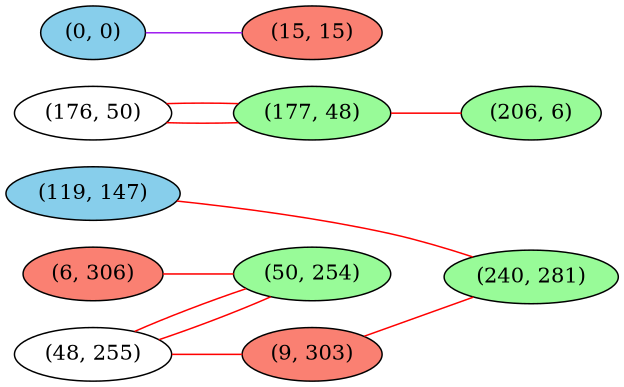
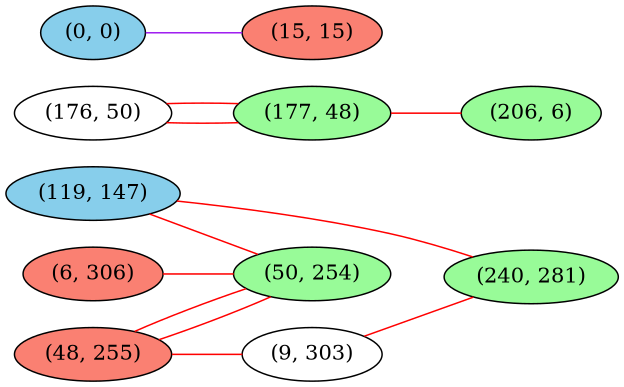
none -> (204, 234)
(93, 354) -> (93, 354)
(312, 354) -> (312, 354)
